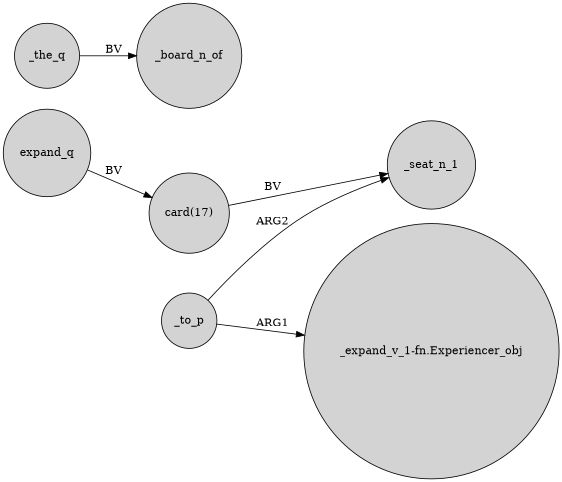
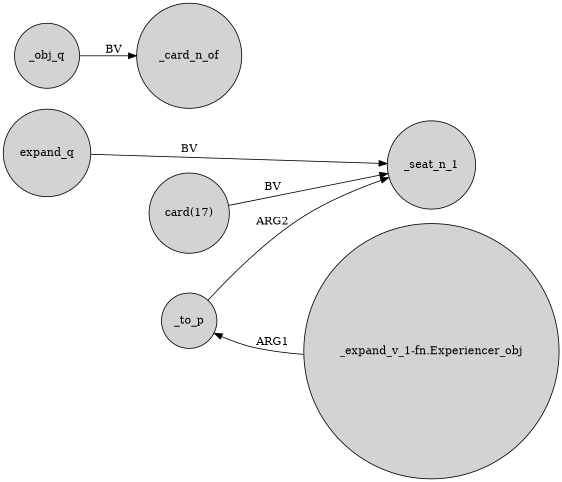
(47, 56) -> (47, 56)
(189, 56) -> (189, 56)
(116, 182) -> (235, 159)
(256, 329) -> (262, 349)
